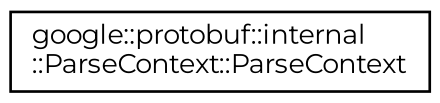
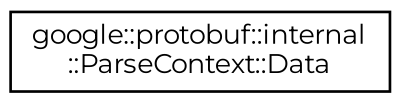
(220, 52) -> (200, 52)
